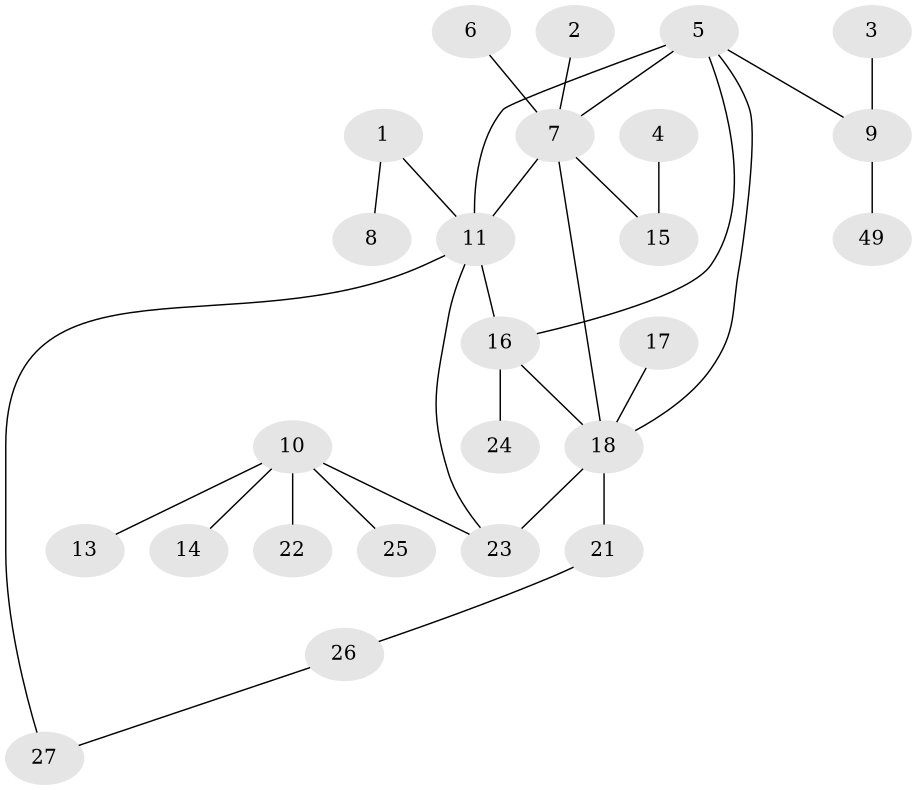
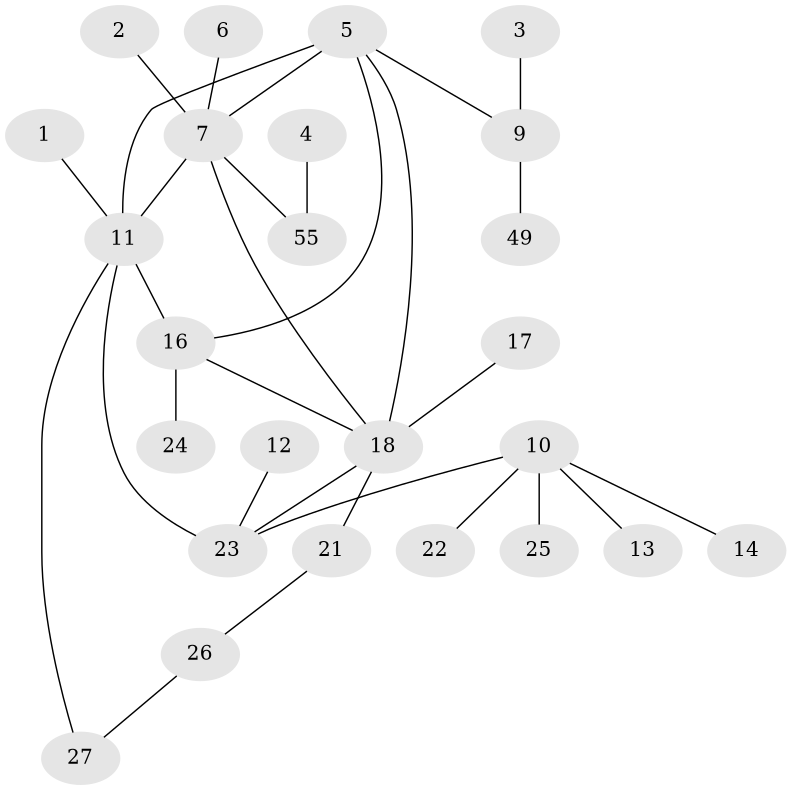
(372, 239) -> none
(659, 239) -> (307, 239)
none -> (280, 447)
